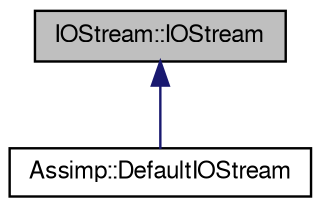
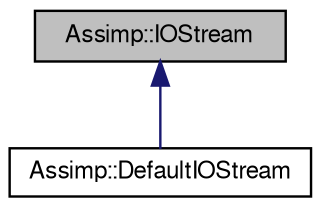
(160, 36) -> (160, 36)
